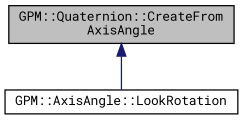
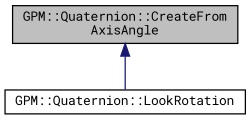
(121, 102) -> (125, 102)
